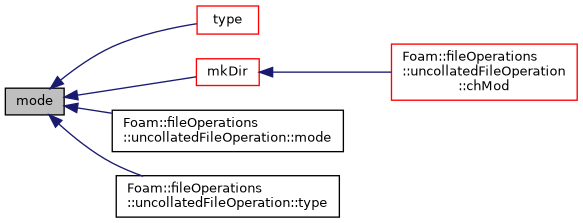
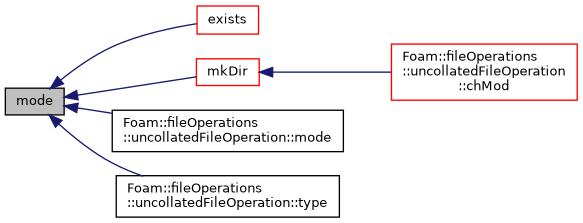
(228, 20) -> (228, 20)
